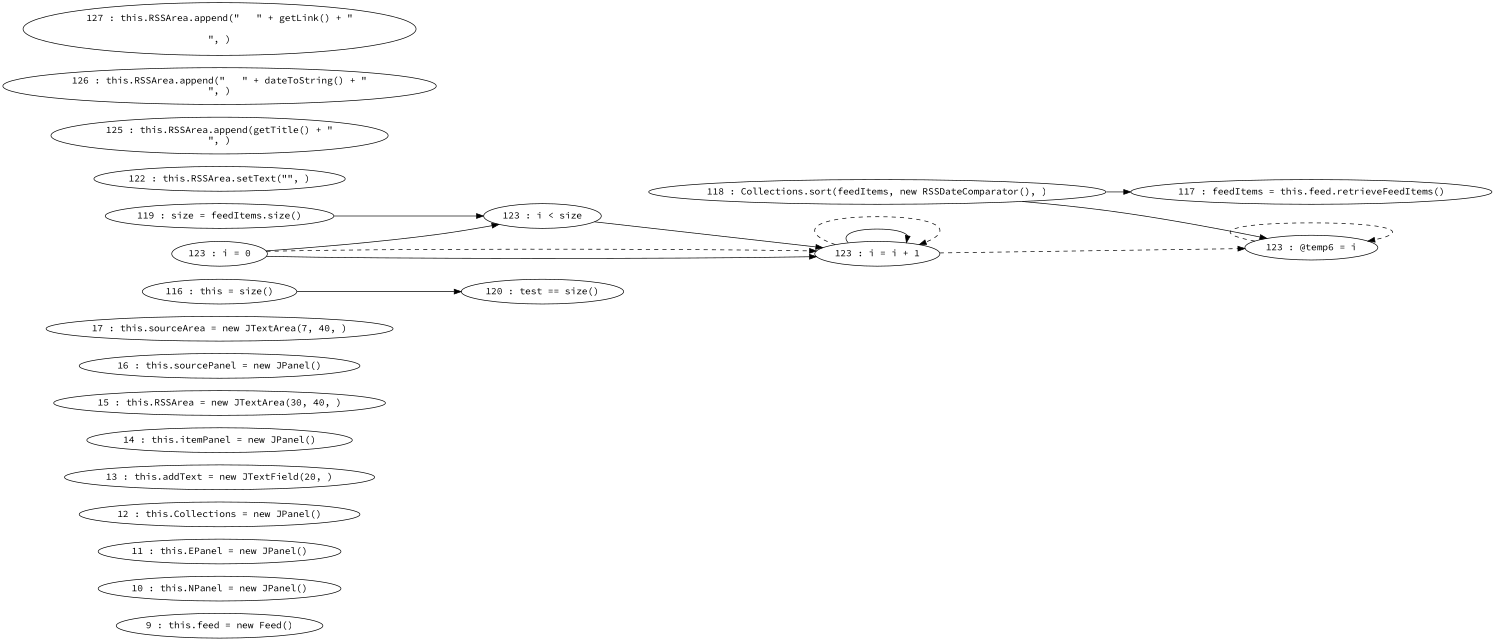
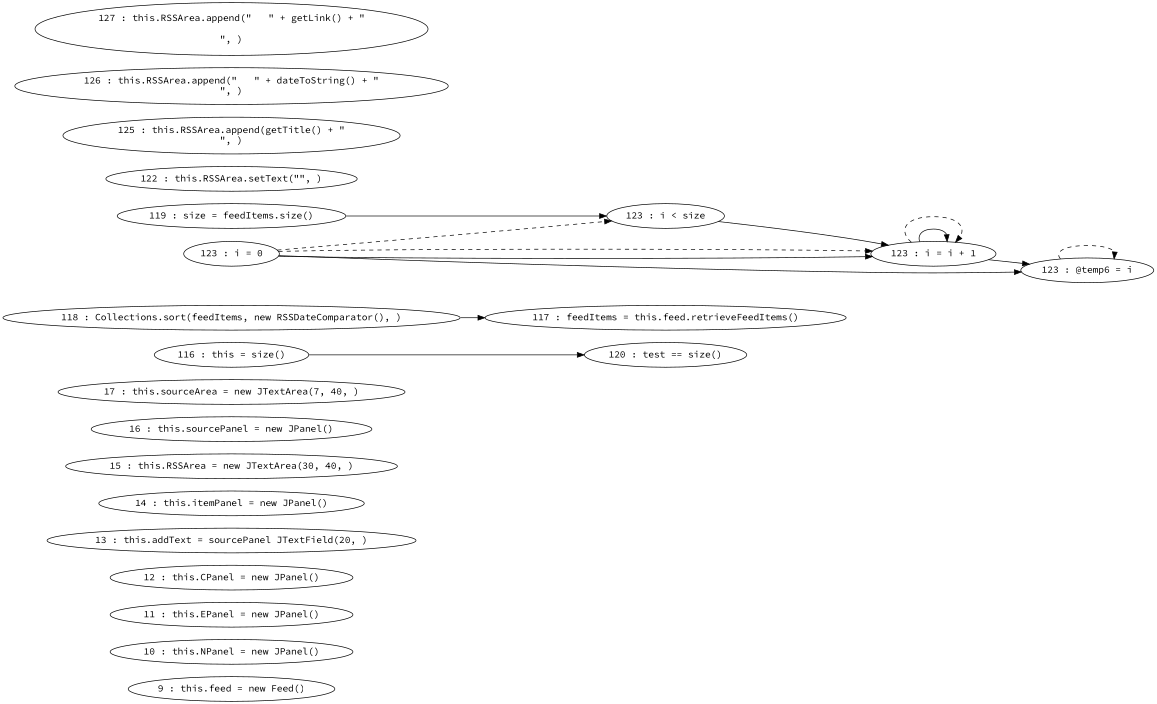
(1142, 216) -> (647, 268)
(379, 241) -> (441, 236)
(1089, 251) -> (1005, 262)
(220, 477) -> (232, 541)
(220, 514) -> (232, 578)
